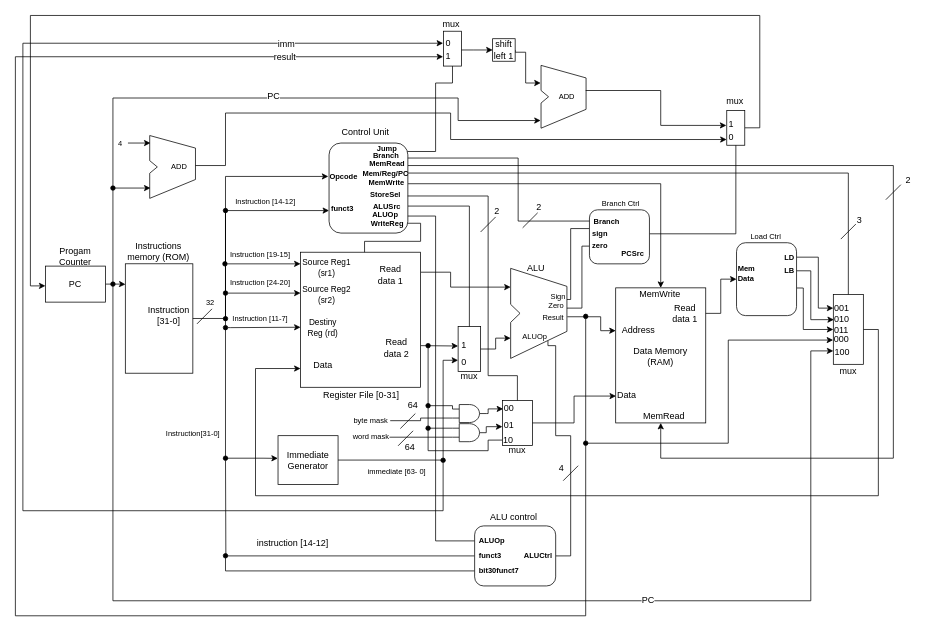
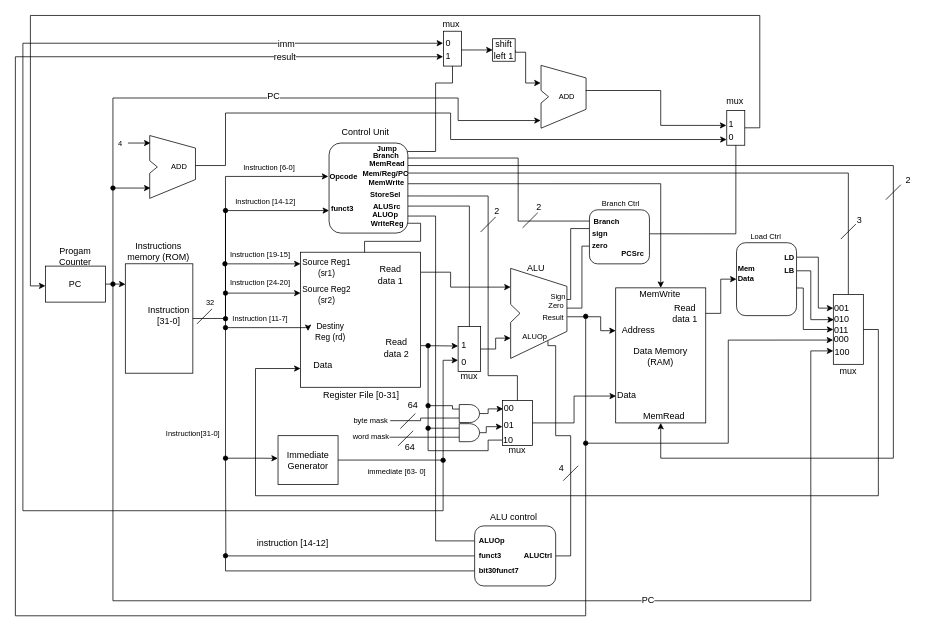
none -> (269, 167)
(323, 327) -> (330, 331)
